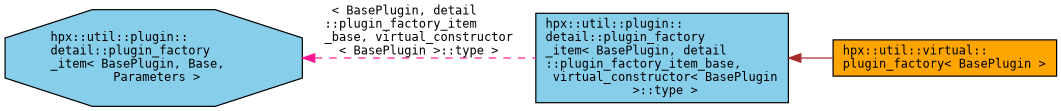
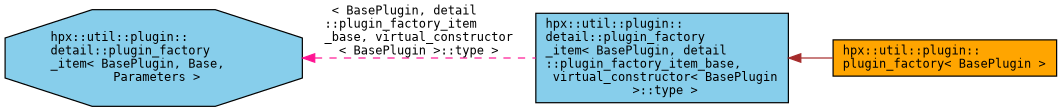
(945, 58) -> (945, 58)
